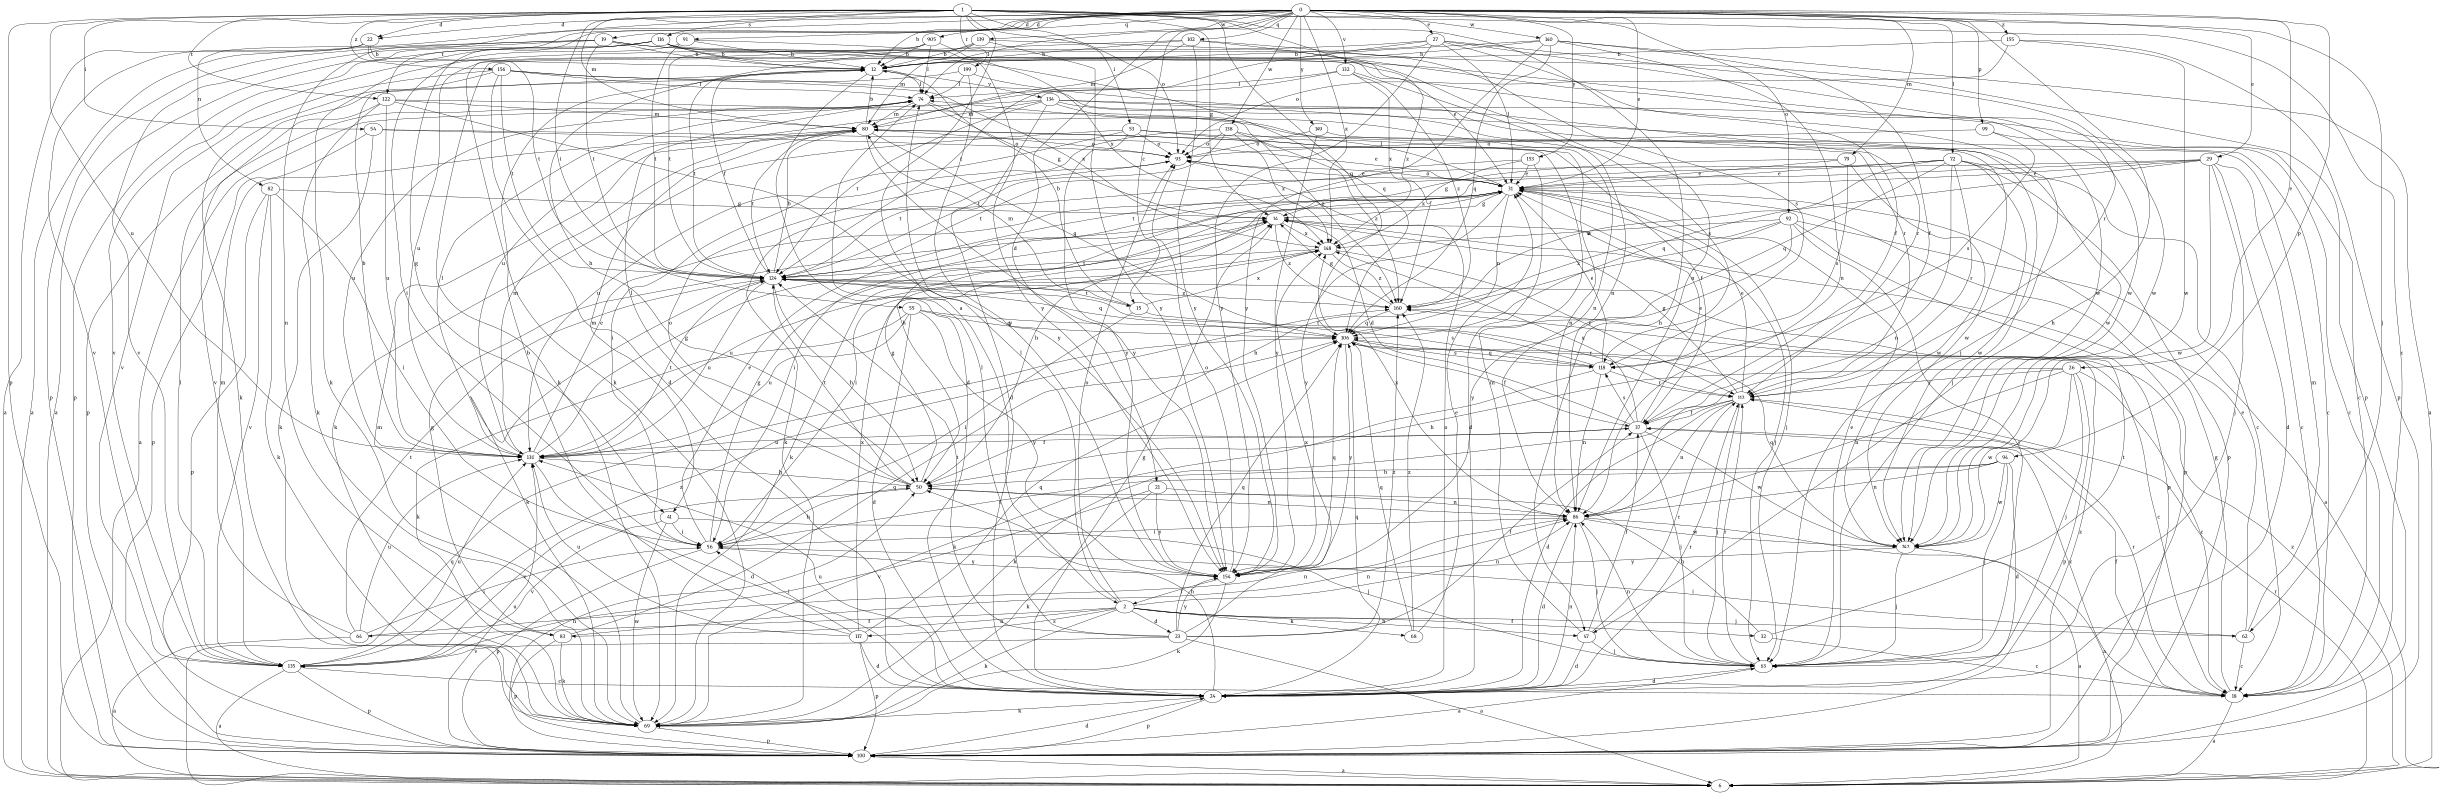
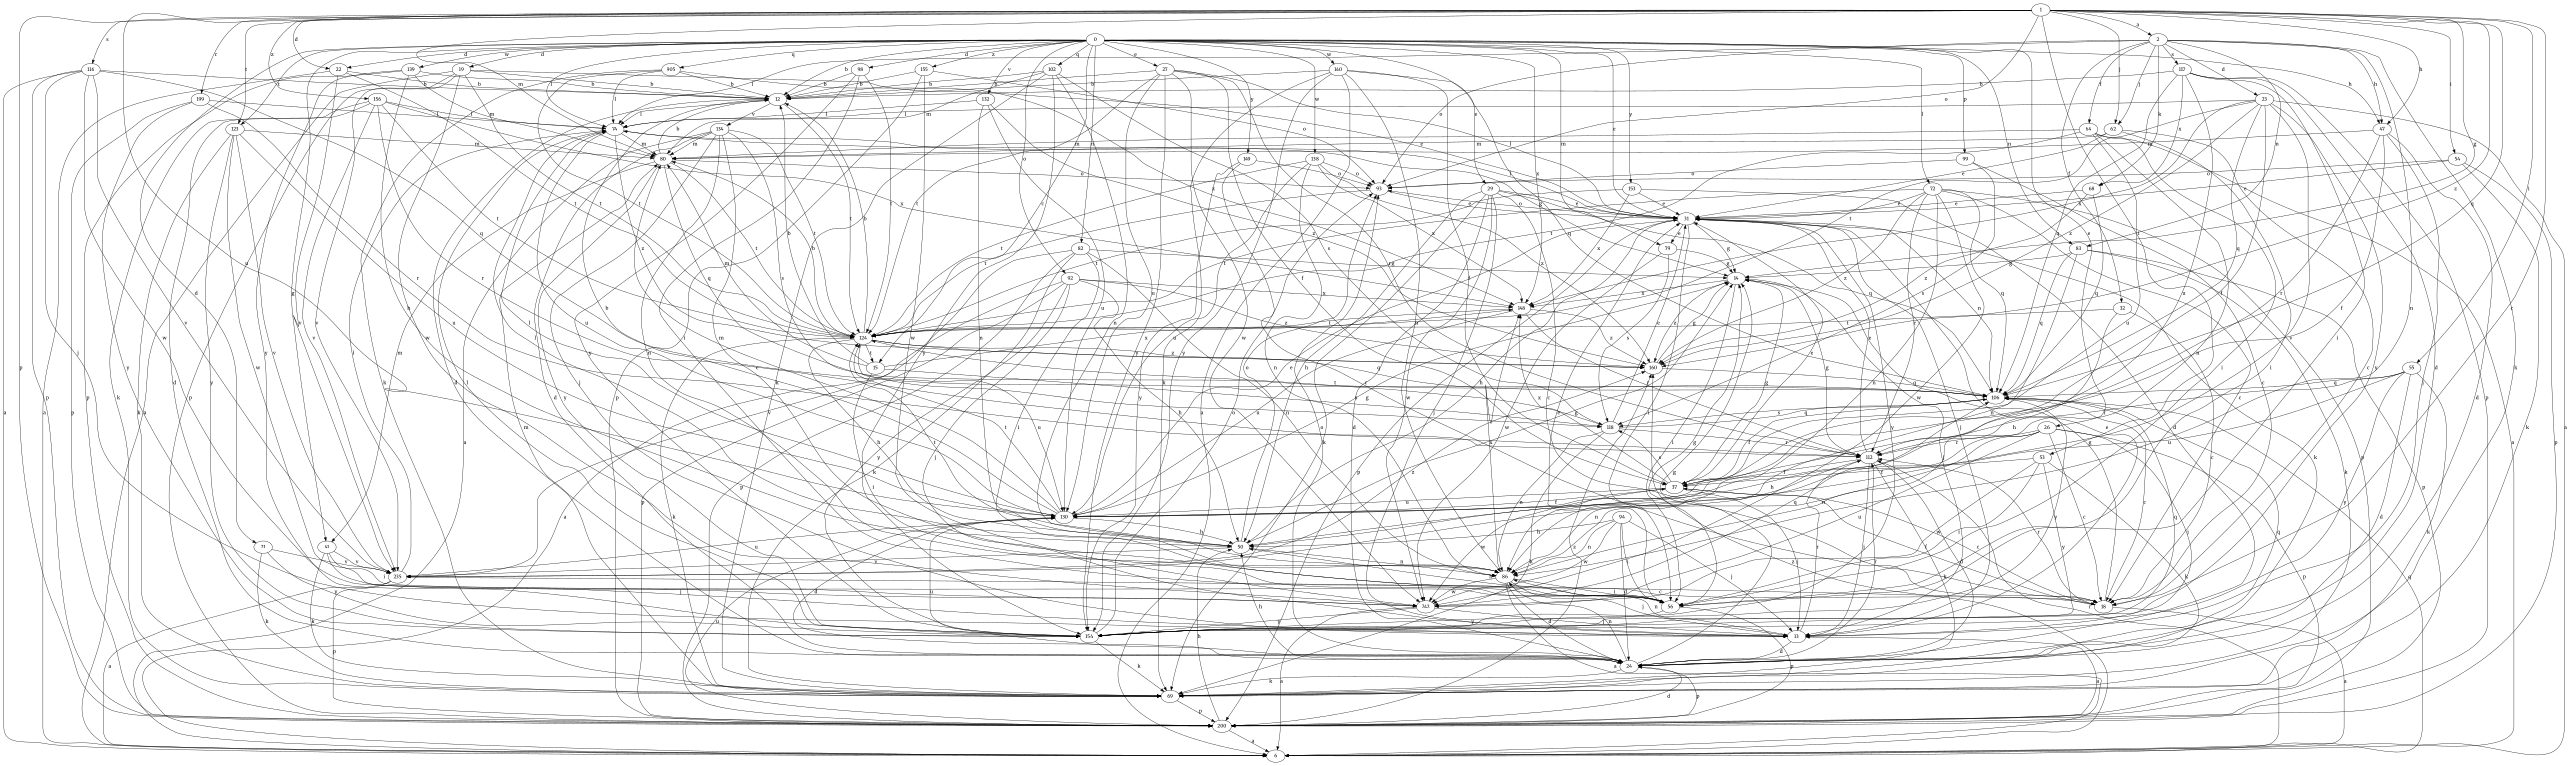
(2310, 24) -> none
(685, 40) -> (860, 70)
(386, 99) -> (235, 129)
(1154, 144) -> none
(1389, 163) -> none
(725, 174) -> (865, 219)
(1680, 174) -> (1678, 232)
(1590, 234) -> (1324, 293)
(1034, 286) -> (2166, 157)
(1372, 323) -> (1767, 383)
(1991, 458) -> (1860, 517)
(1365, 498) -> (1290, 420)
(1177, 590) -> (602, 497)
(637, 622) -> (313, 622)
(292, 667) -> (398, 577)
(1763, 667) -> (1797, 637)
(861, 756) -> (1222, 726)
